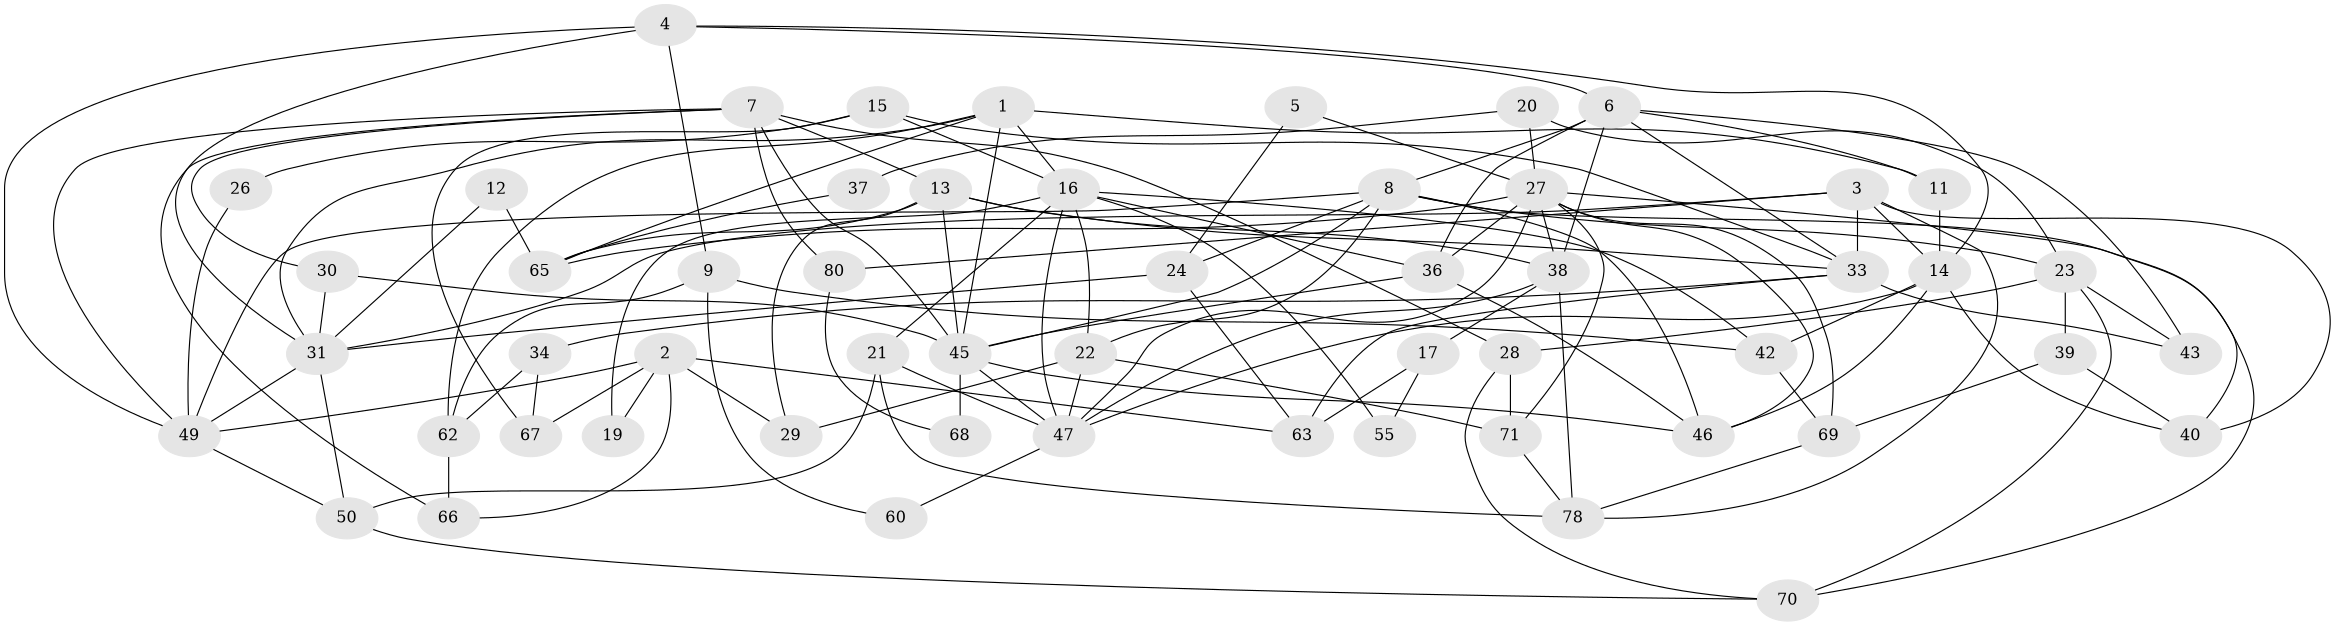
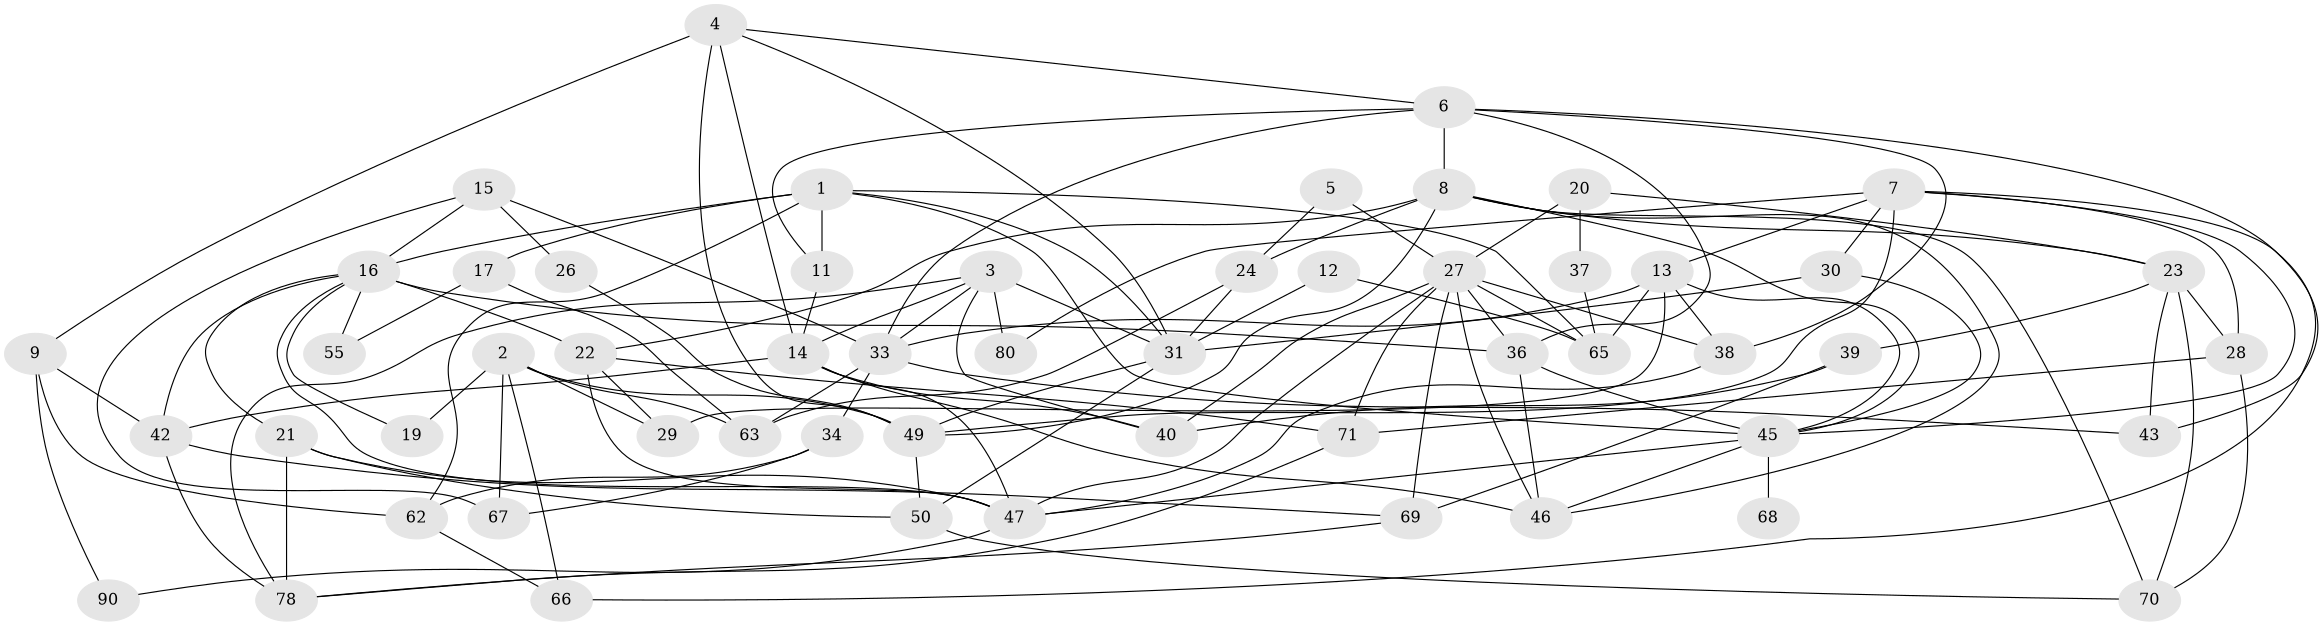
(1493, 313) -> (605, 229)
(845, 385) -> none
(1566, 395) -> (202, 531)
(896, 518) -> (108, 601)
